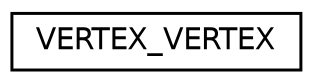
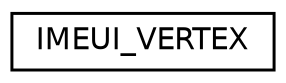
(156, 42) -> (143, 42)
